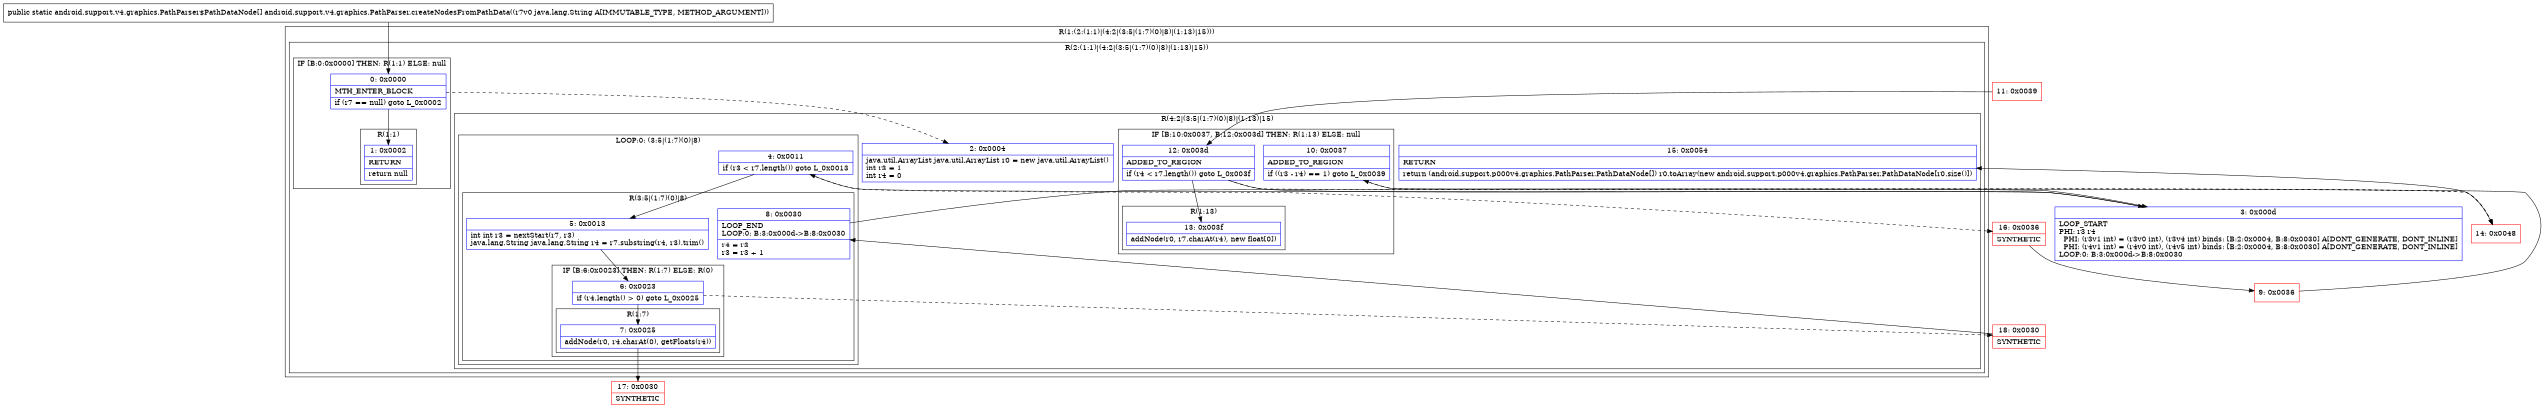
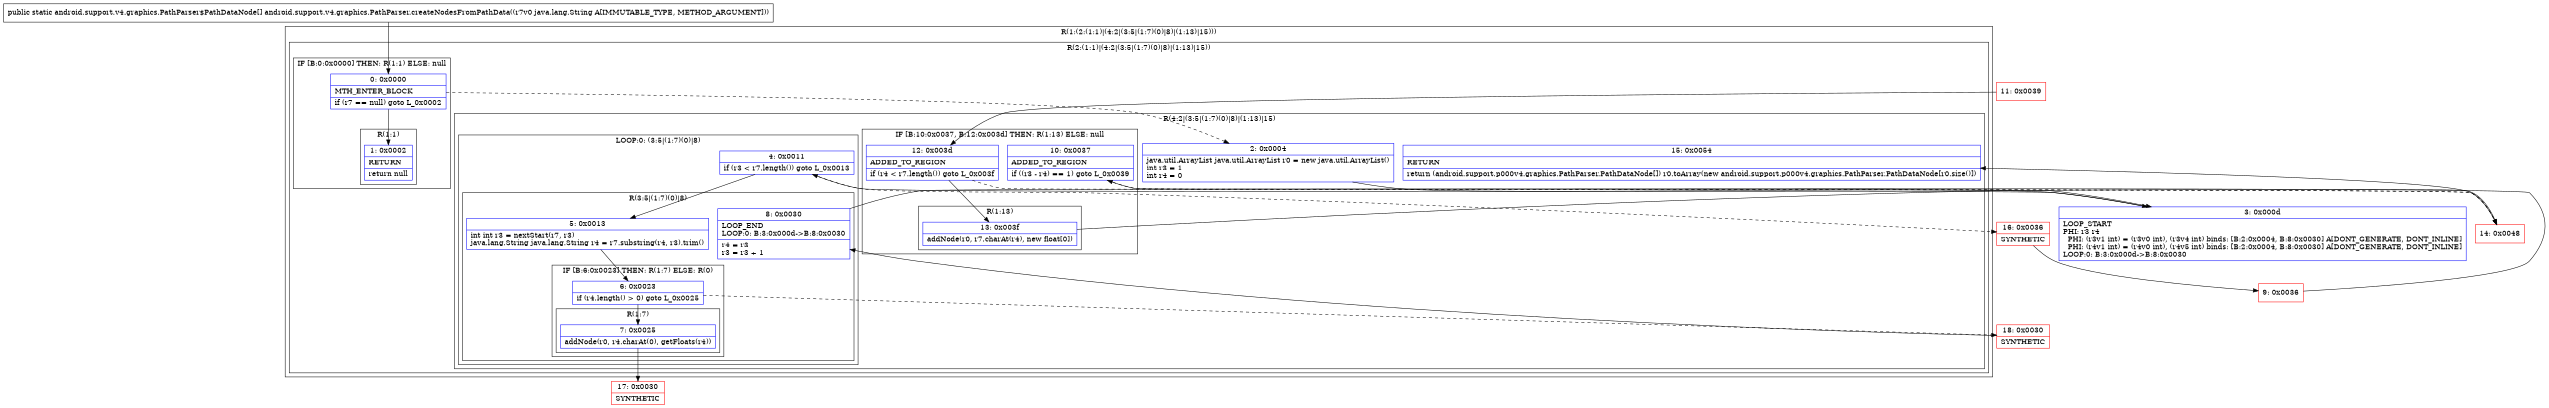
(1683, 192) -> (1748, 191)
none -> (1792, 196)
